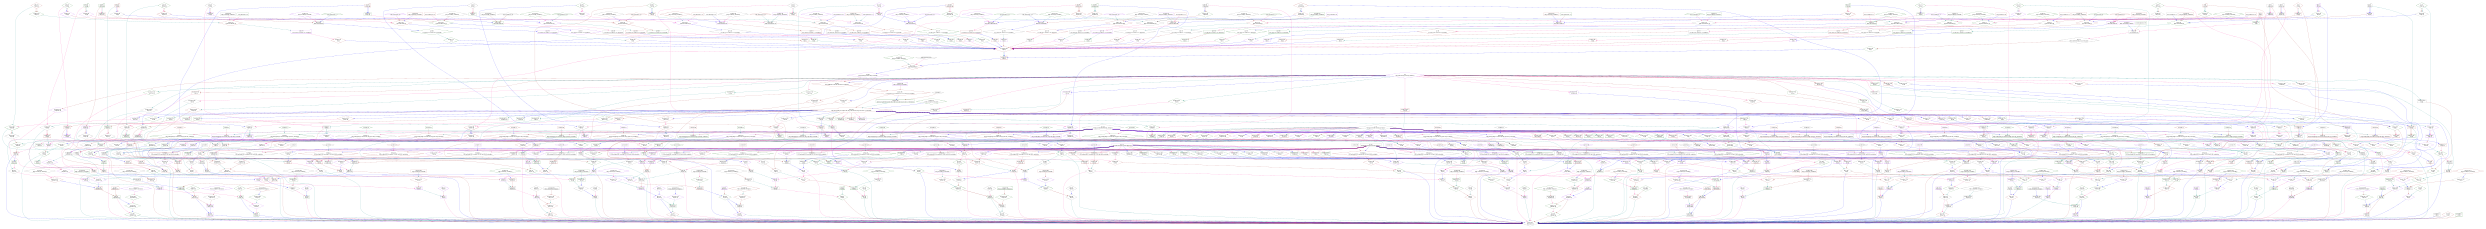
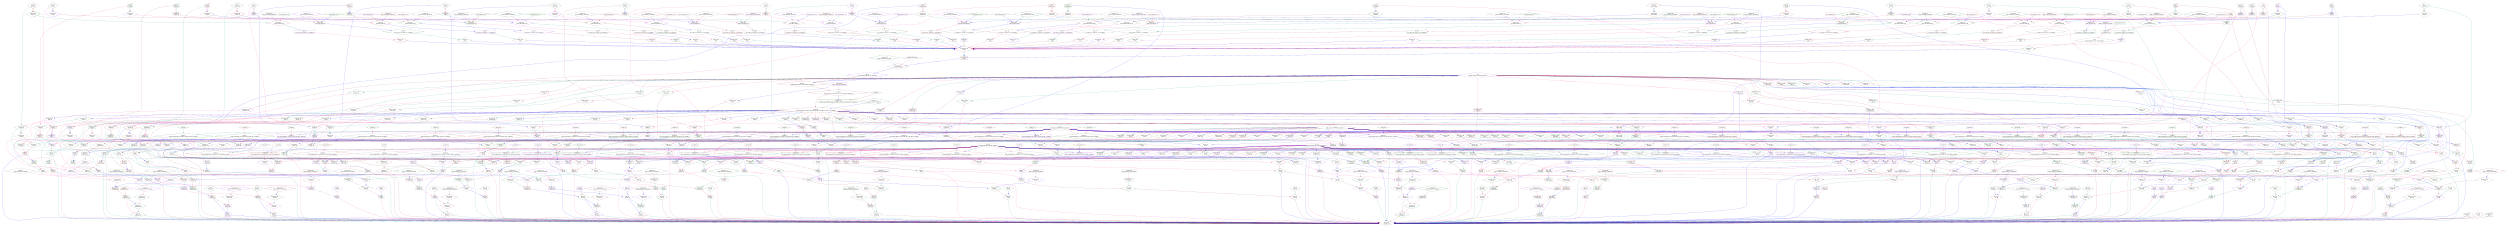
(977, 162) -> none
